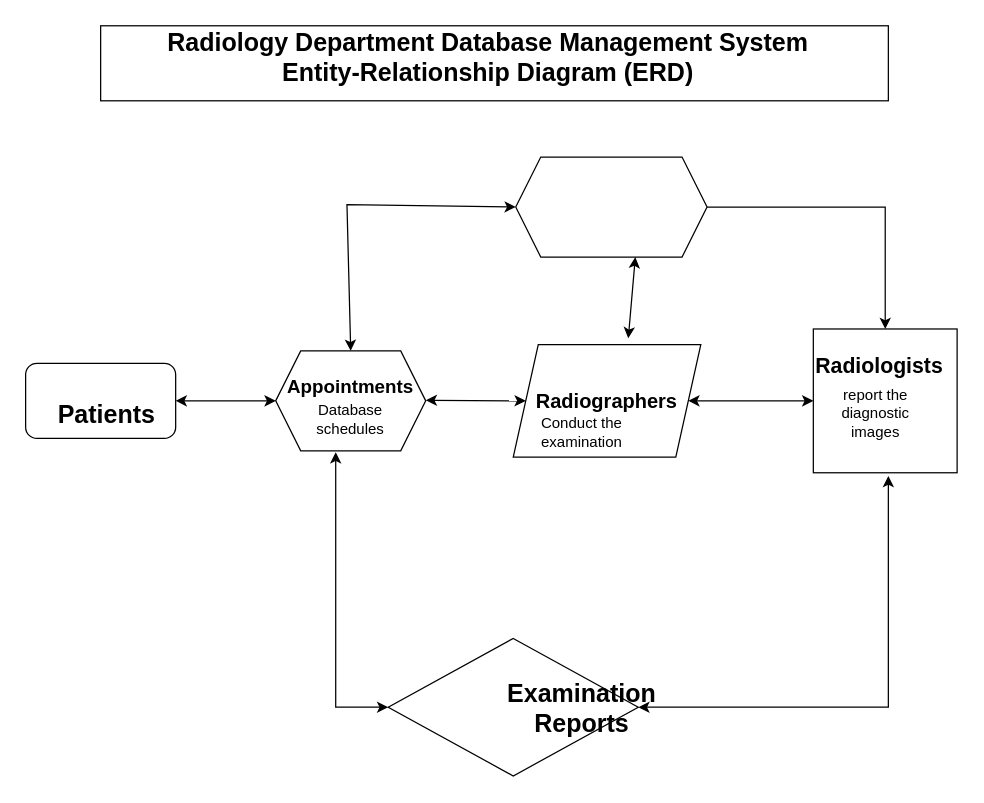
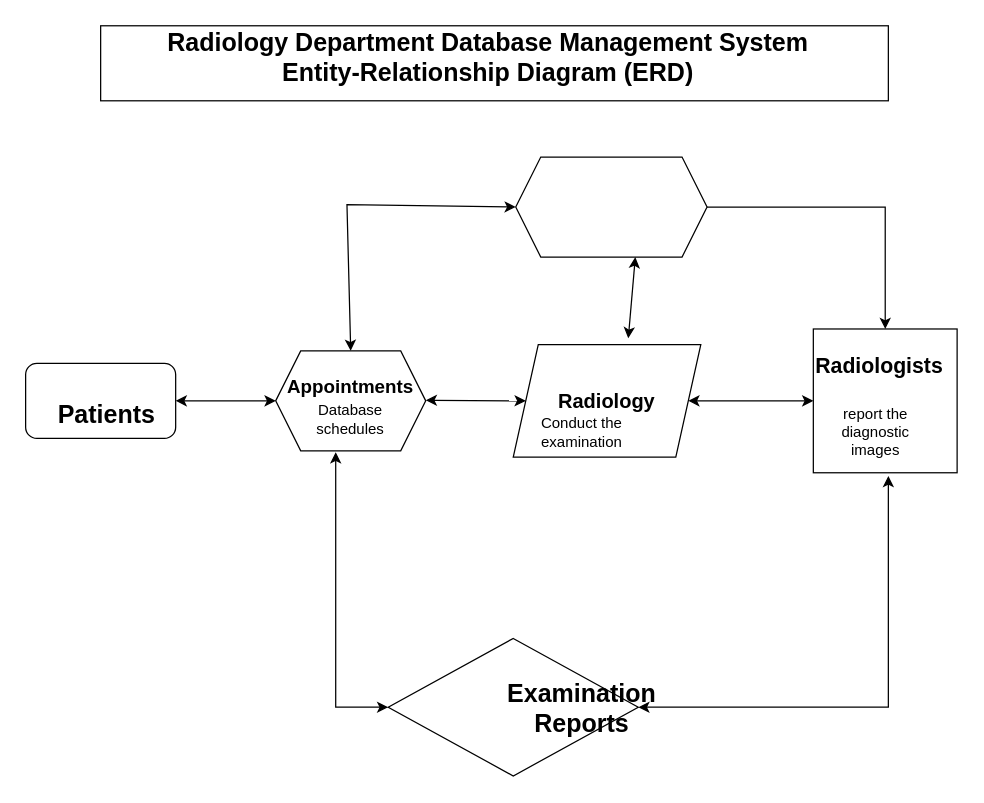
(607, 401) -> (607, 401)
(876, 413) -> (876, 432)
